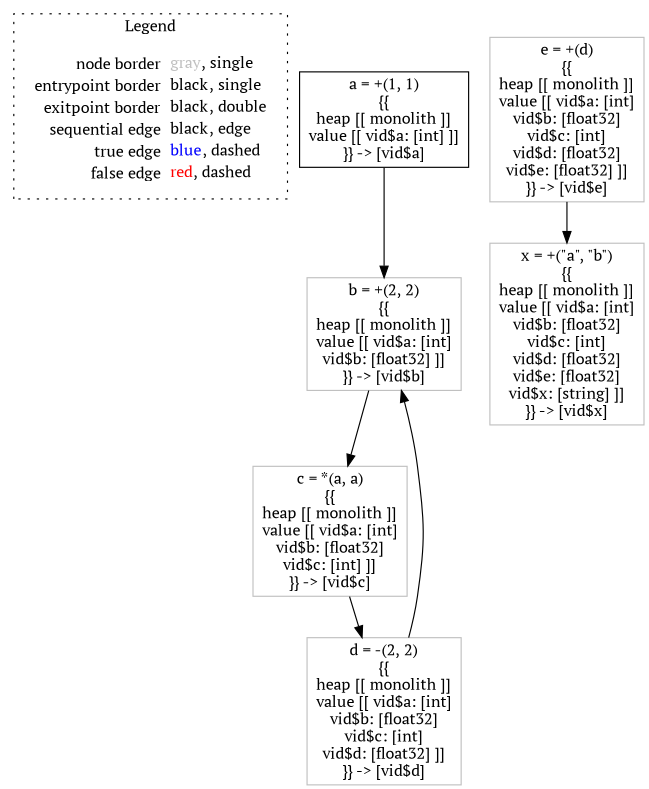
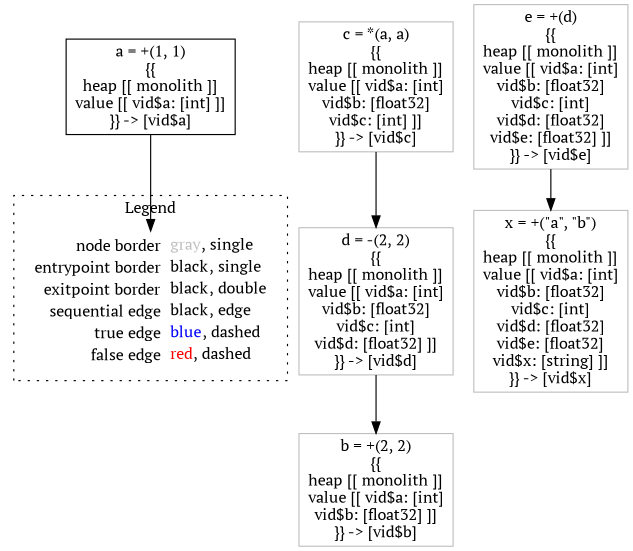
(384, 217) -> (151, 177)
(360, 423) -> none
